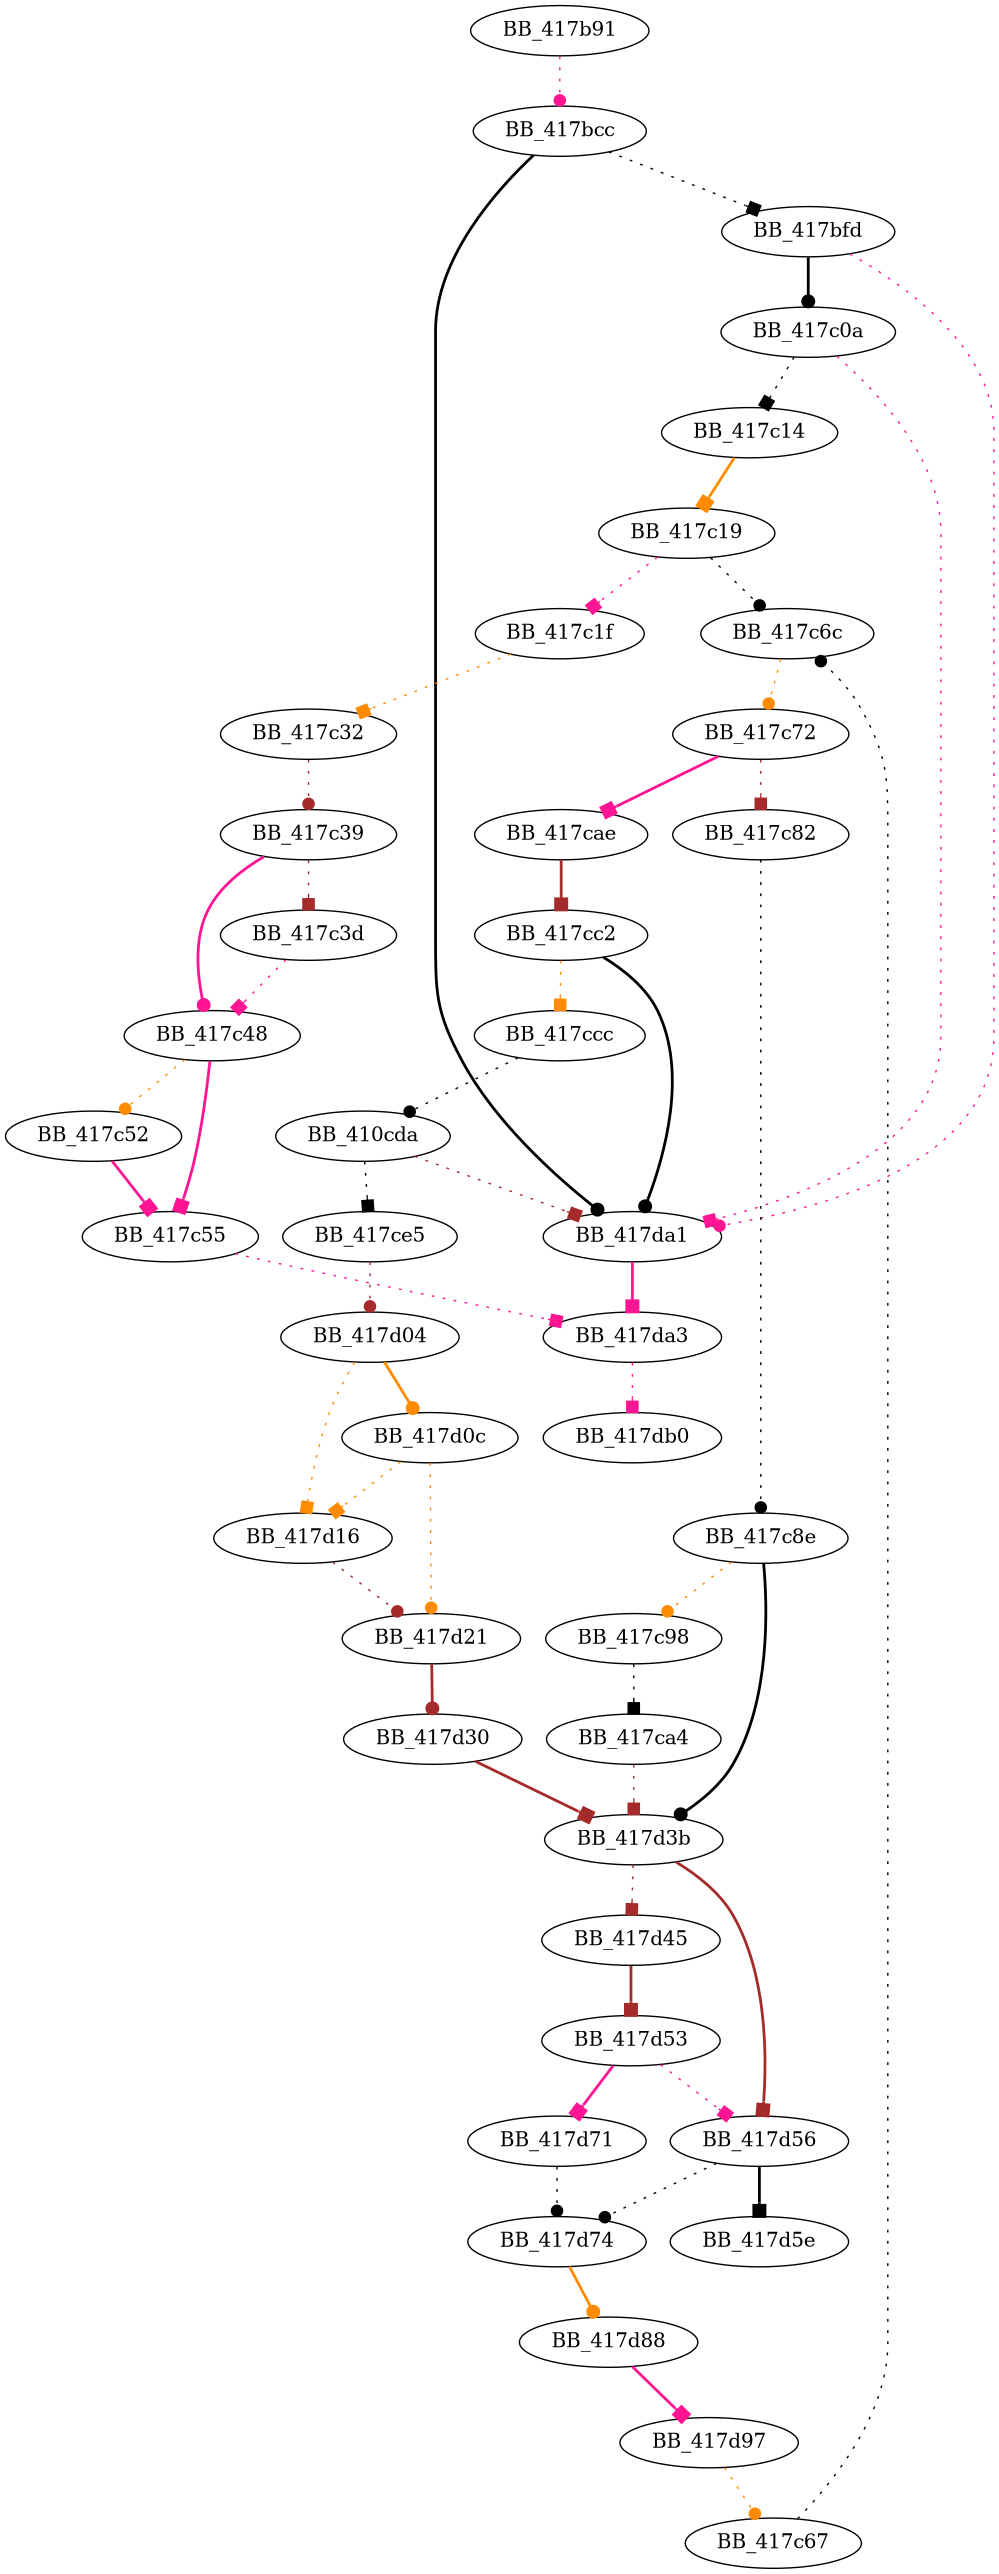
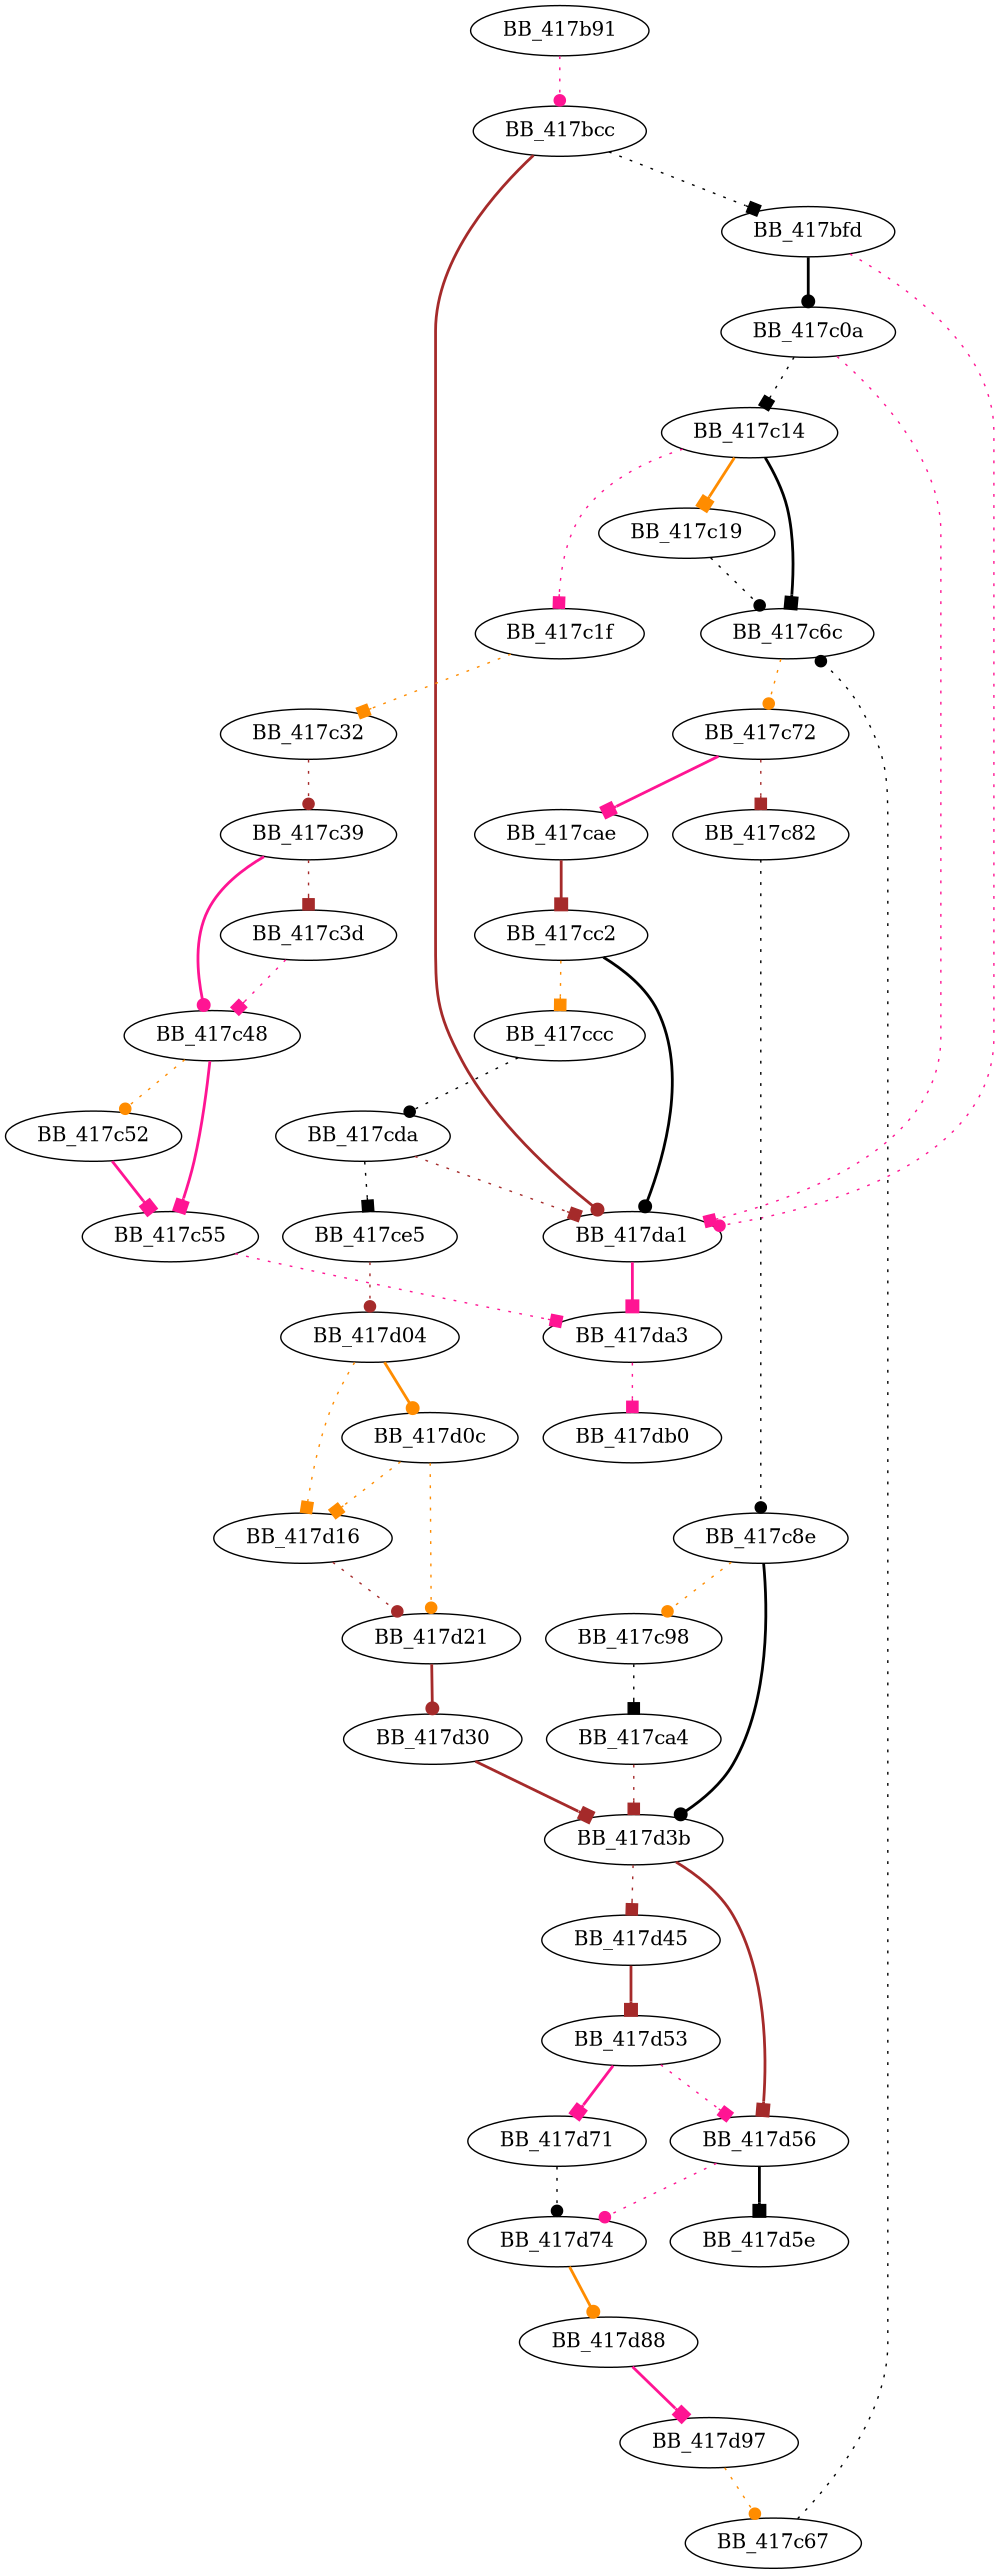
none -> (790, 524)
(629, 579) -> (594, 500)
(436, 693) -> (436, 693)
(363, 1136) -> (363, 1136)
(663, 2189) -> (663, 2189)
